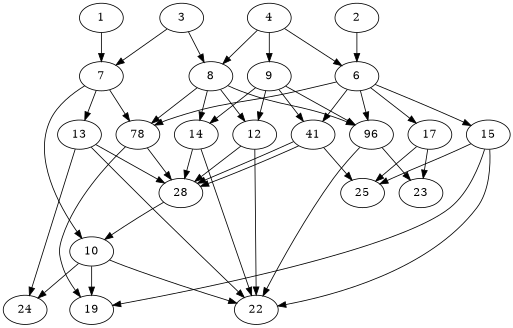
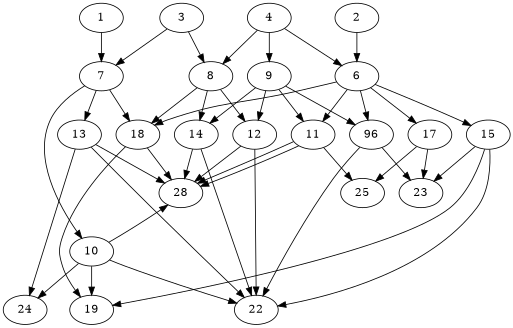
(281, 103) -> none
(138, 135) -> (138, 135)
(313, 135) -> (313, 135)
(431, 161) -> (458, 161)
(137, 218) -> (135, 226)
